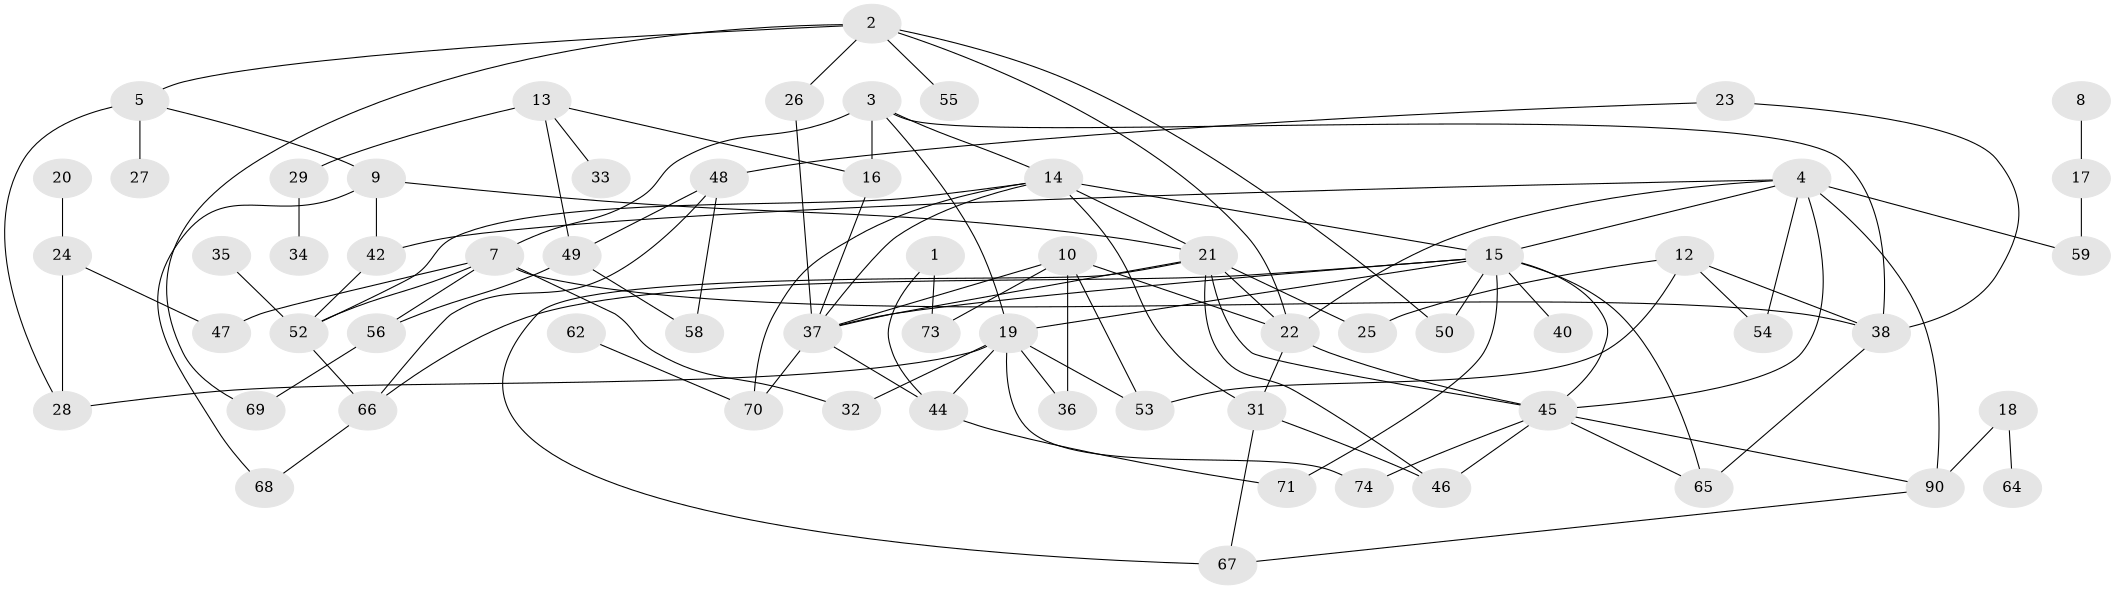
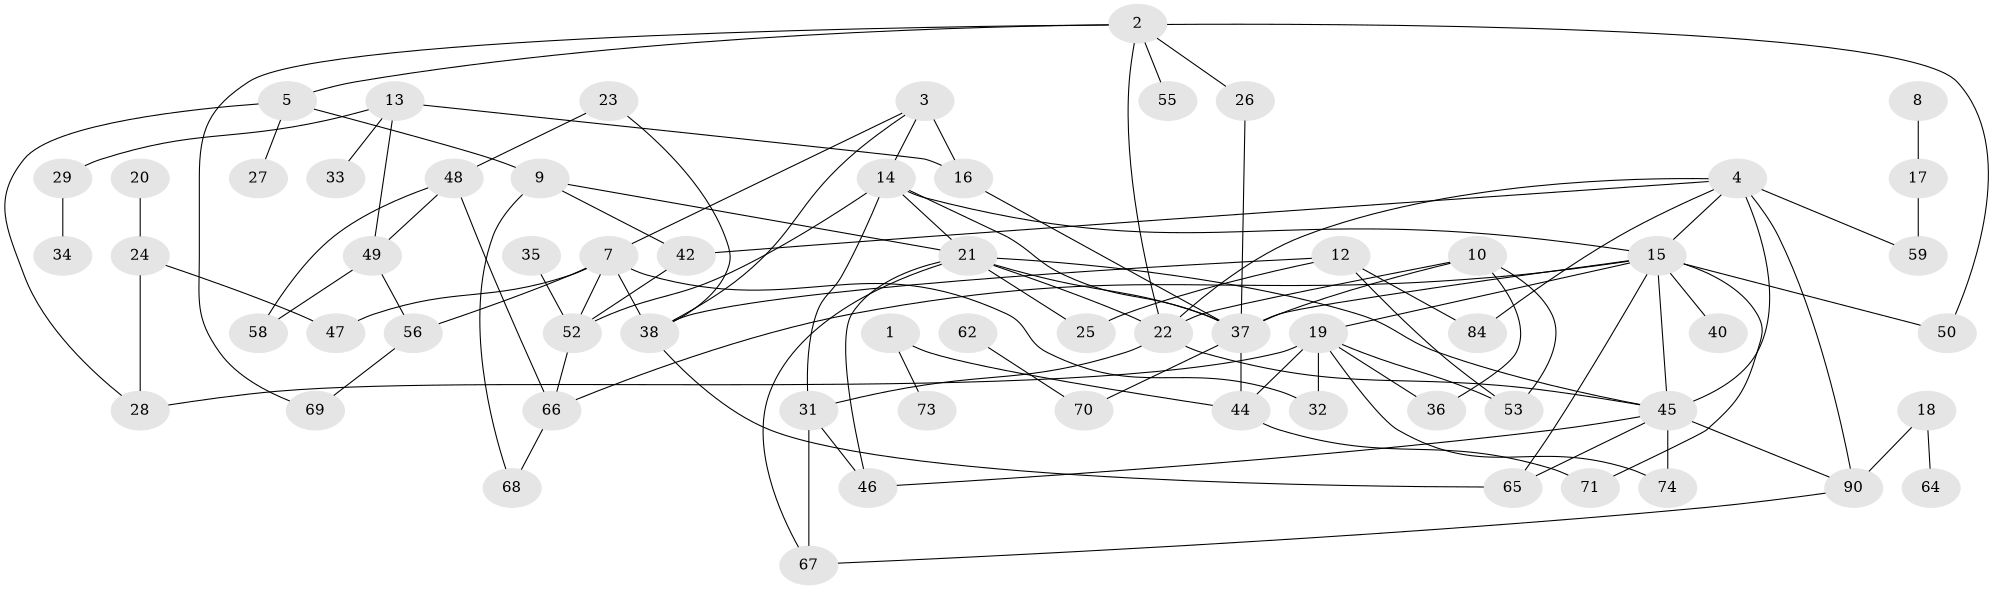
(961, 214) -> none
(865, 232) -> none
(1000, 294) -> none
(1763, 333) -> (1477, 333)
